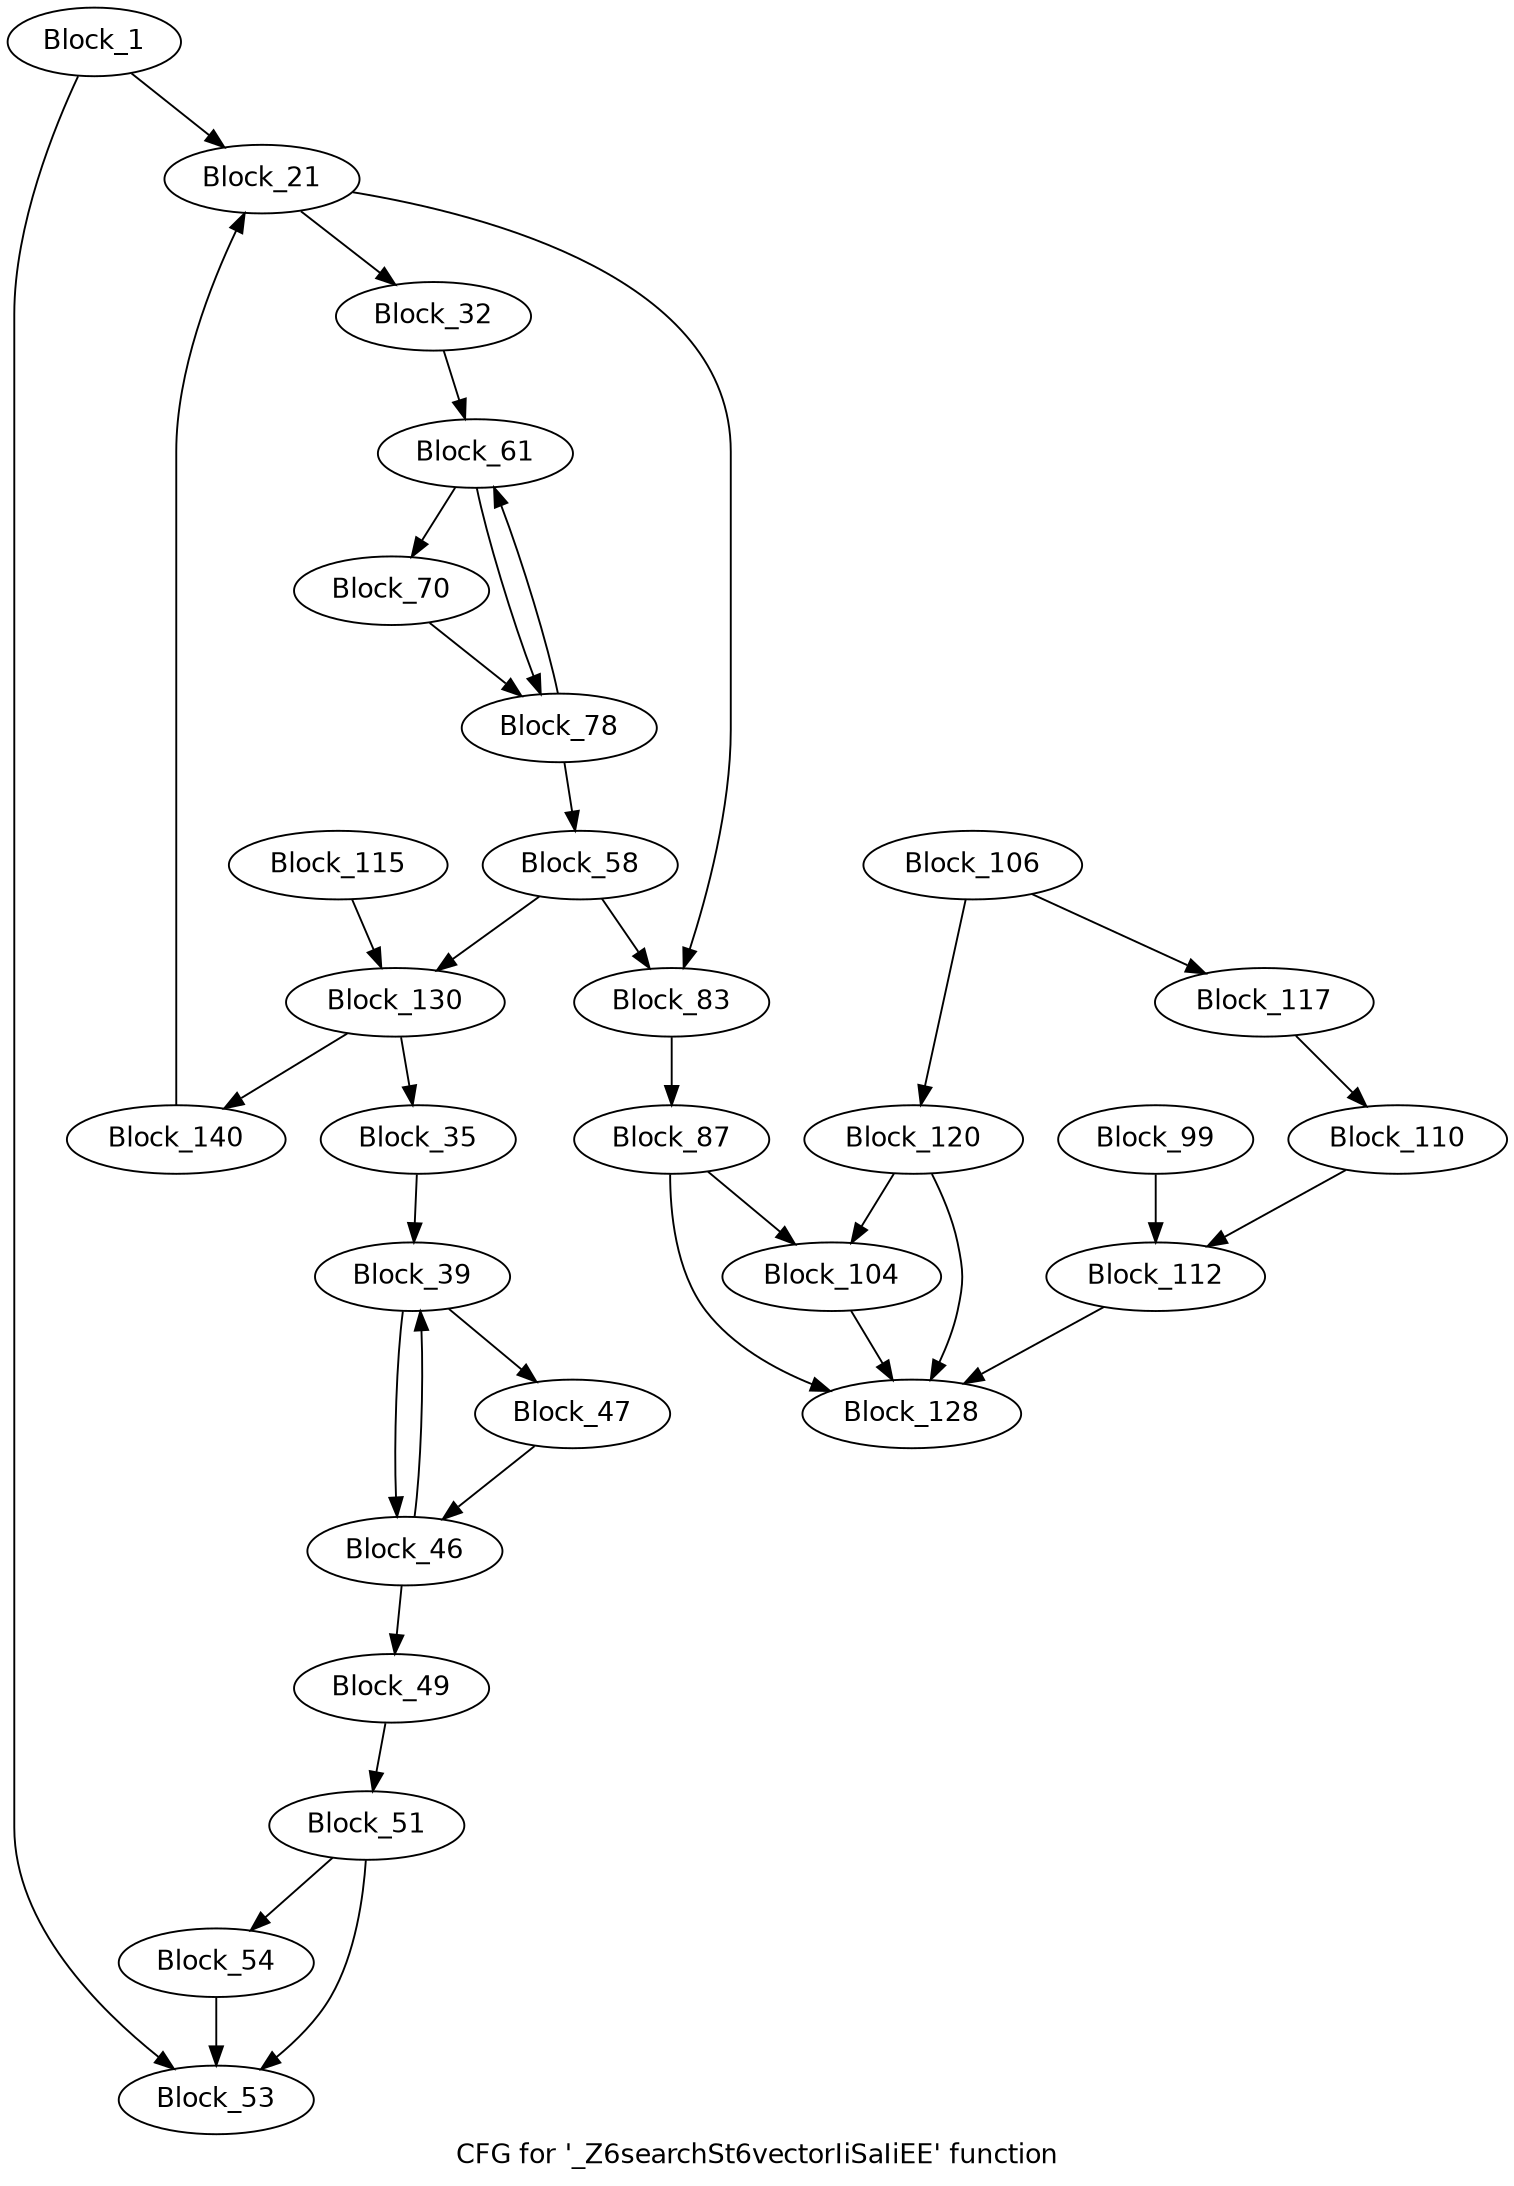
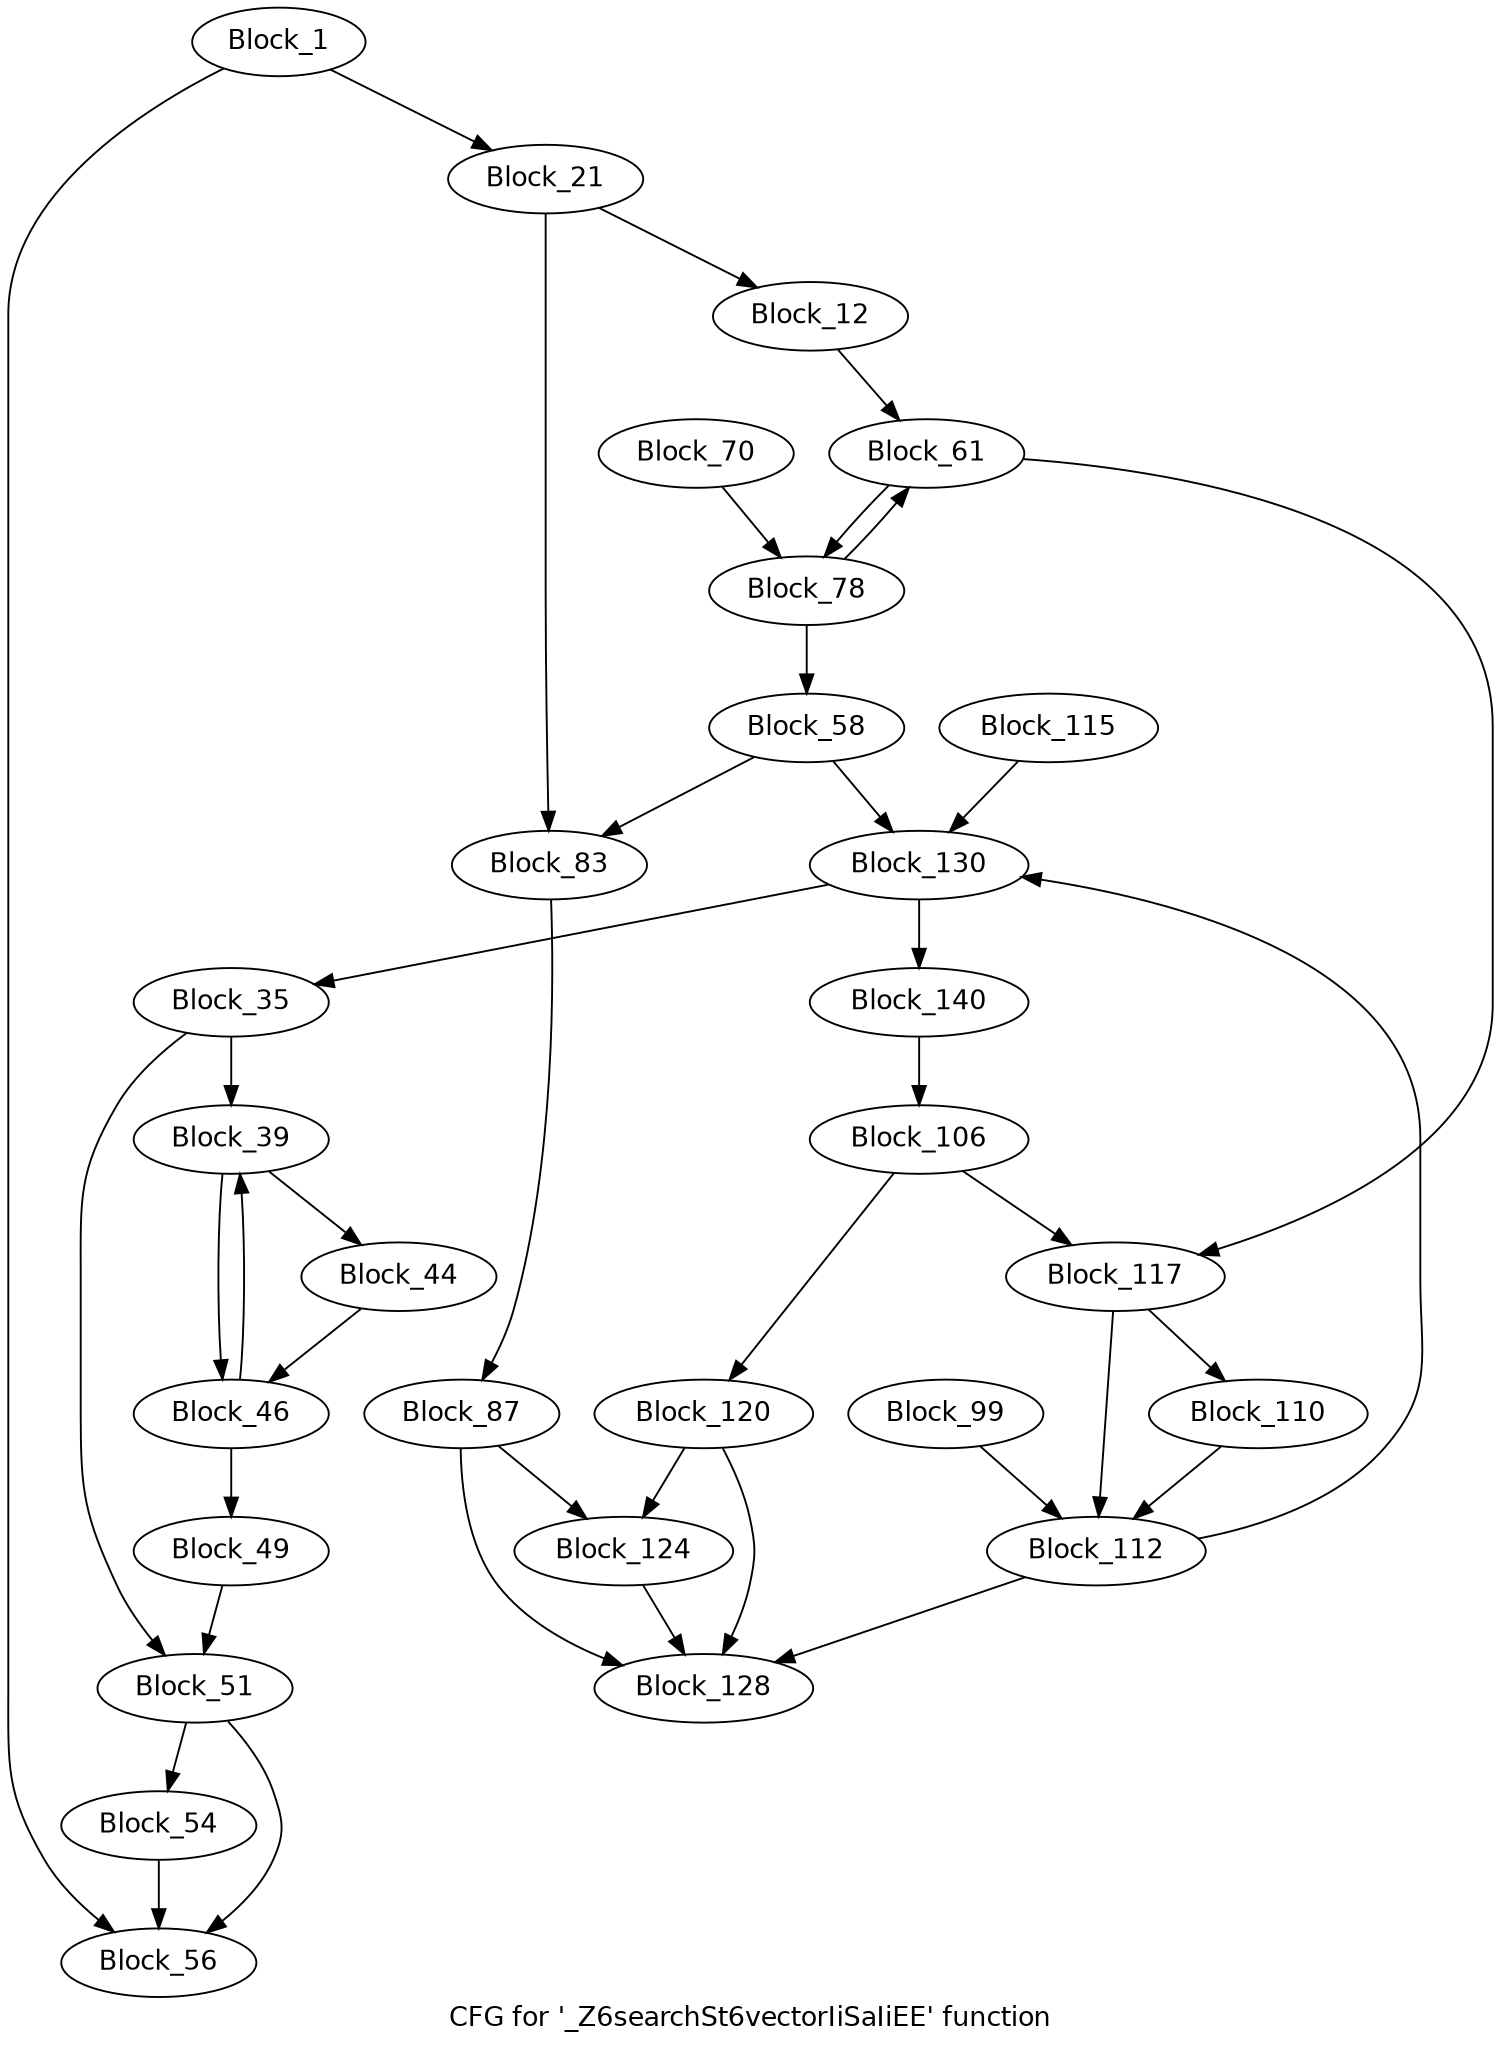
(434, 316) -> (811, 316)
(439, 514) -> (1493, 767)
(176, 663) -> (919, 1062)
none -> (1420, 1180)
(832, 1277) -> (624, 1551)
none -> (81, 1327)
none -> (1107, 1404)
(573, 1414) -> (399, 1277)
(216, 2100) -> (159, 1963)
